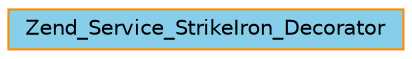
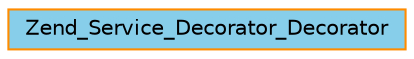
(206, 29) -> (207, 29)
